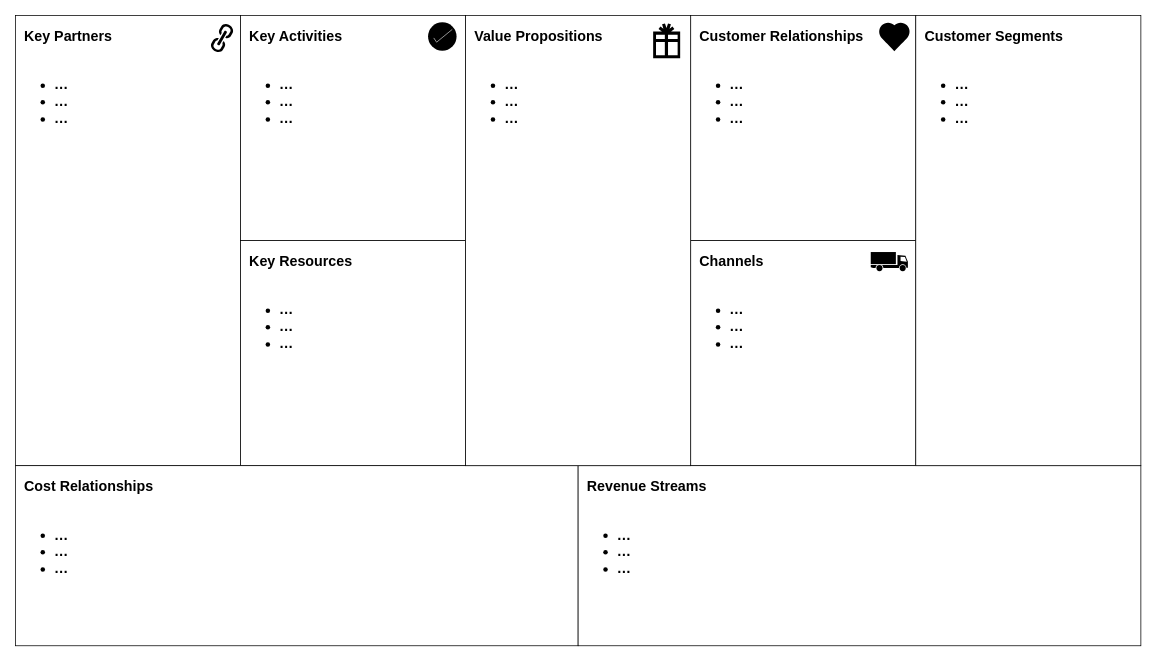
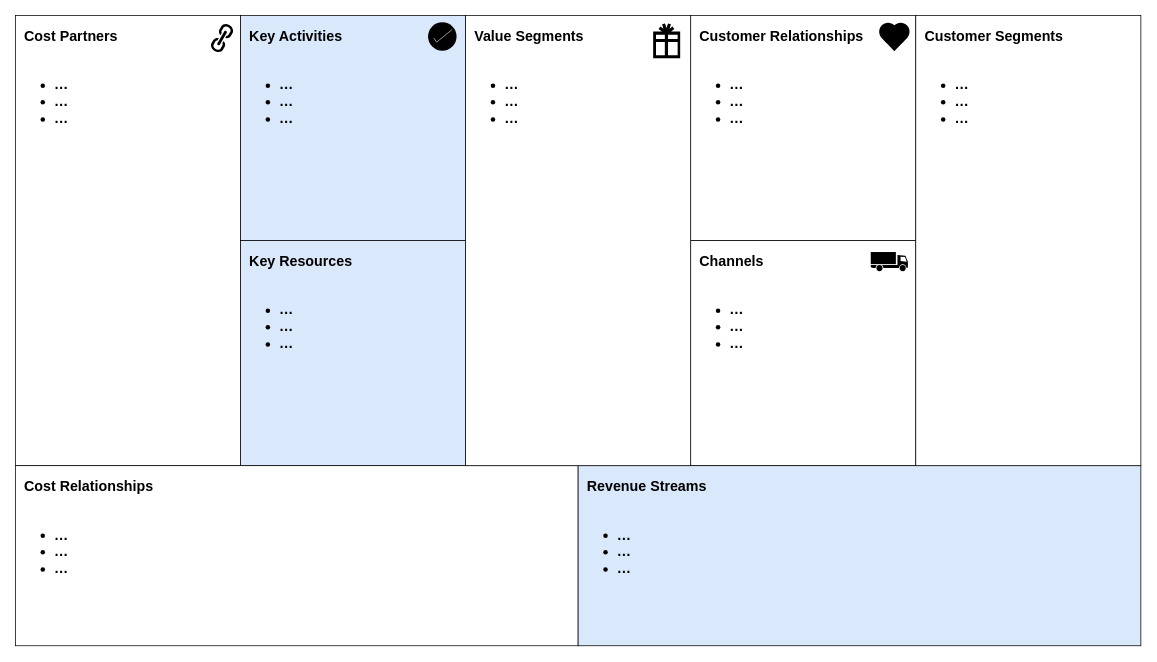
(70, 62) -> (74, 62)
(539, 62) -> (527, 62)
(353, 128) -> (353, 128)
(353, 353) -> (353, 353)
(859, 555) -> (859, 555)
